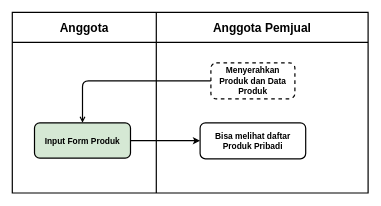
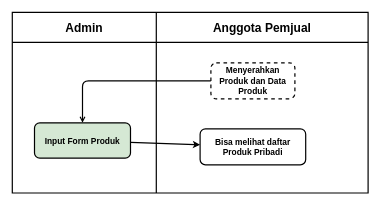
(84, 27) -> (84, 27)
(253, 141) -> (253, 147)
